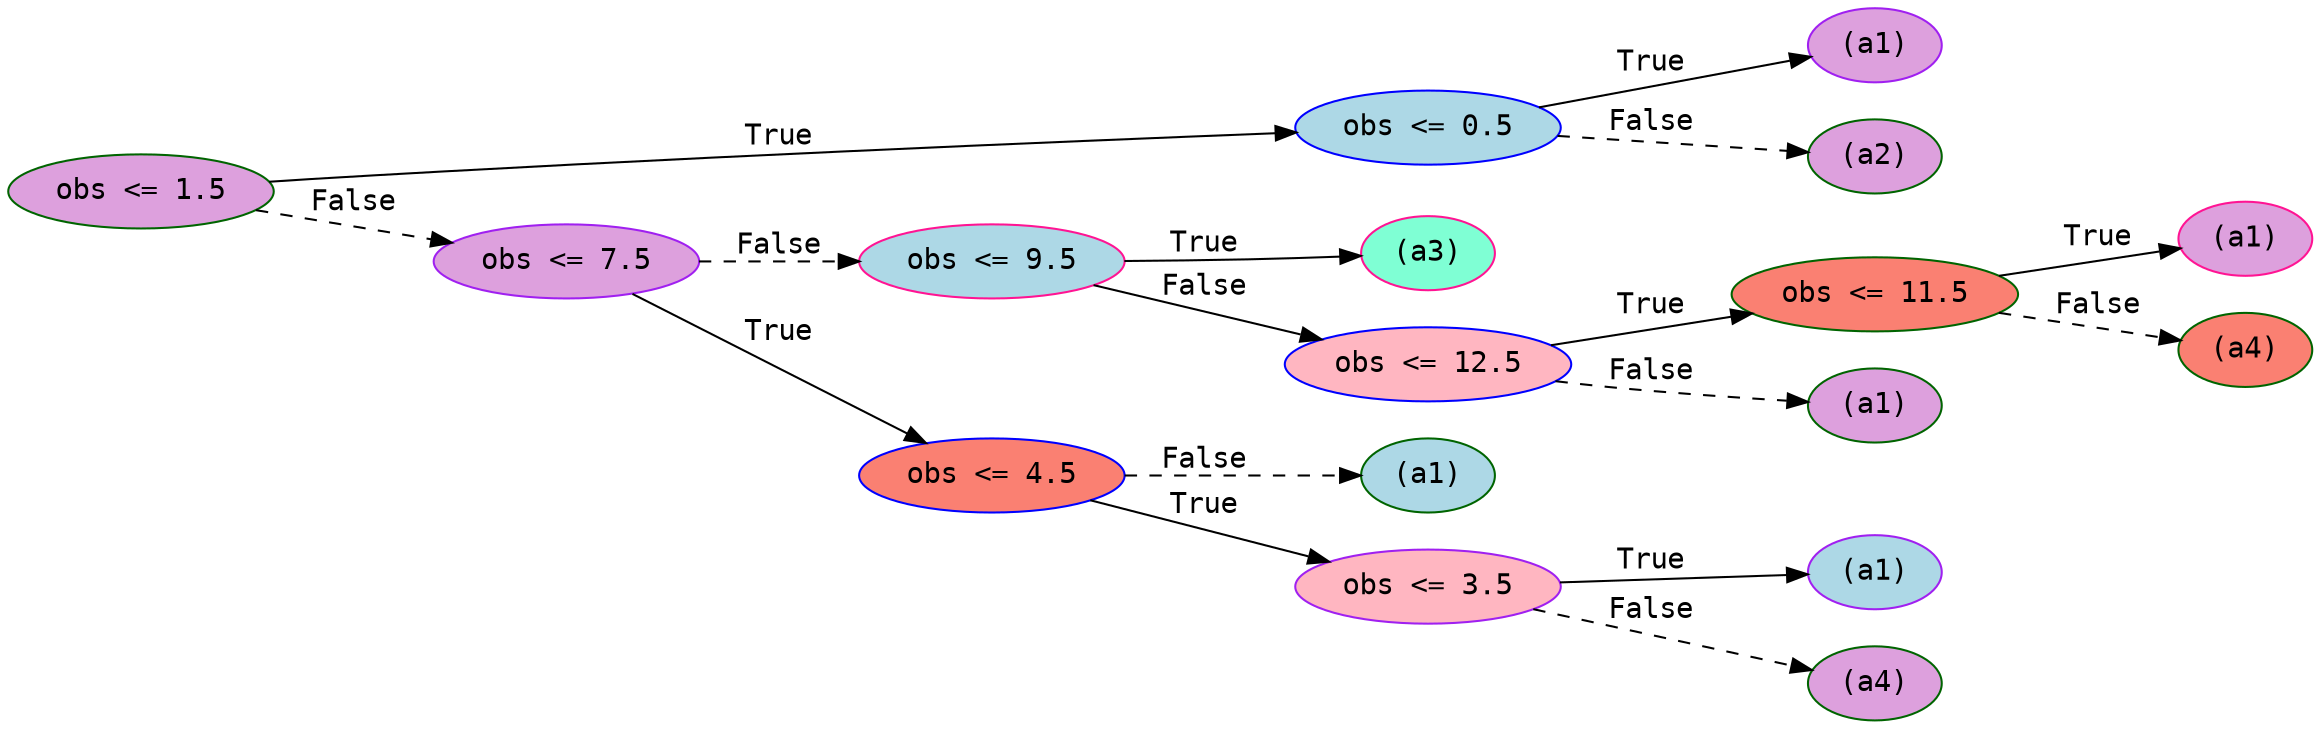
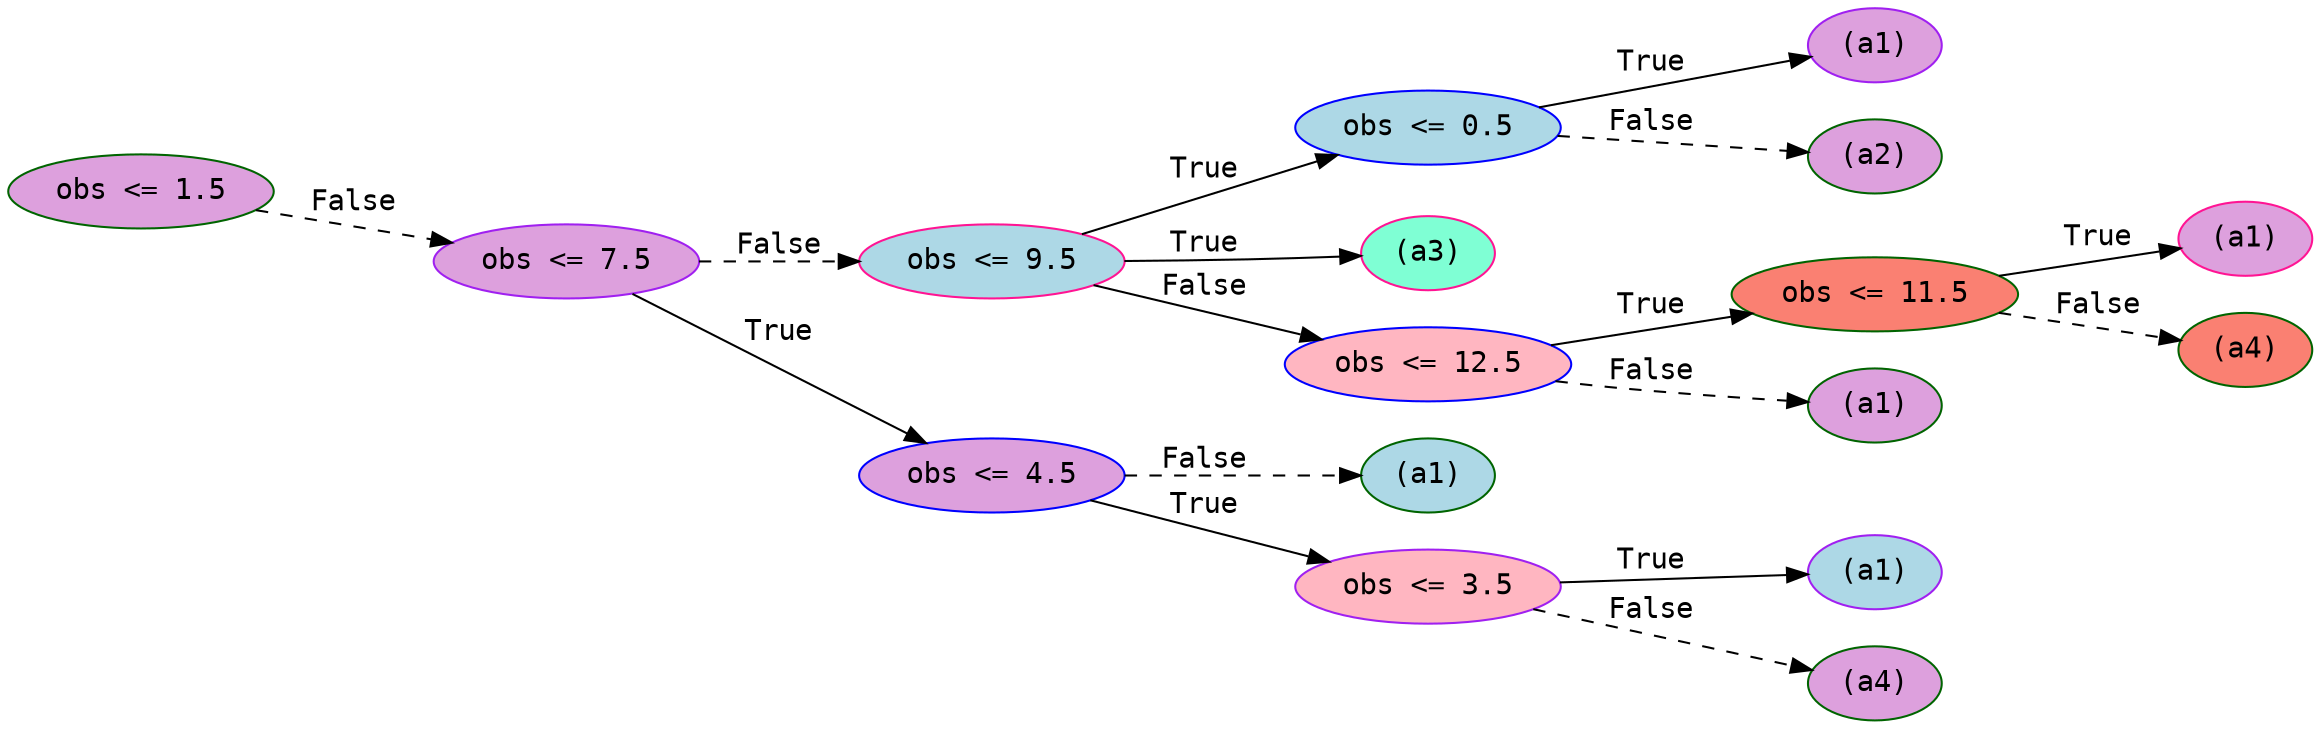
(772, 155) -> (1200, 198)
(992, 475) -> (992, 475)
